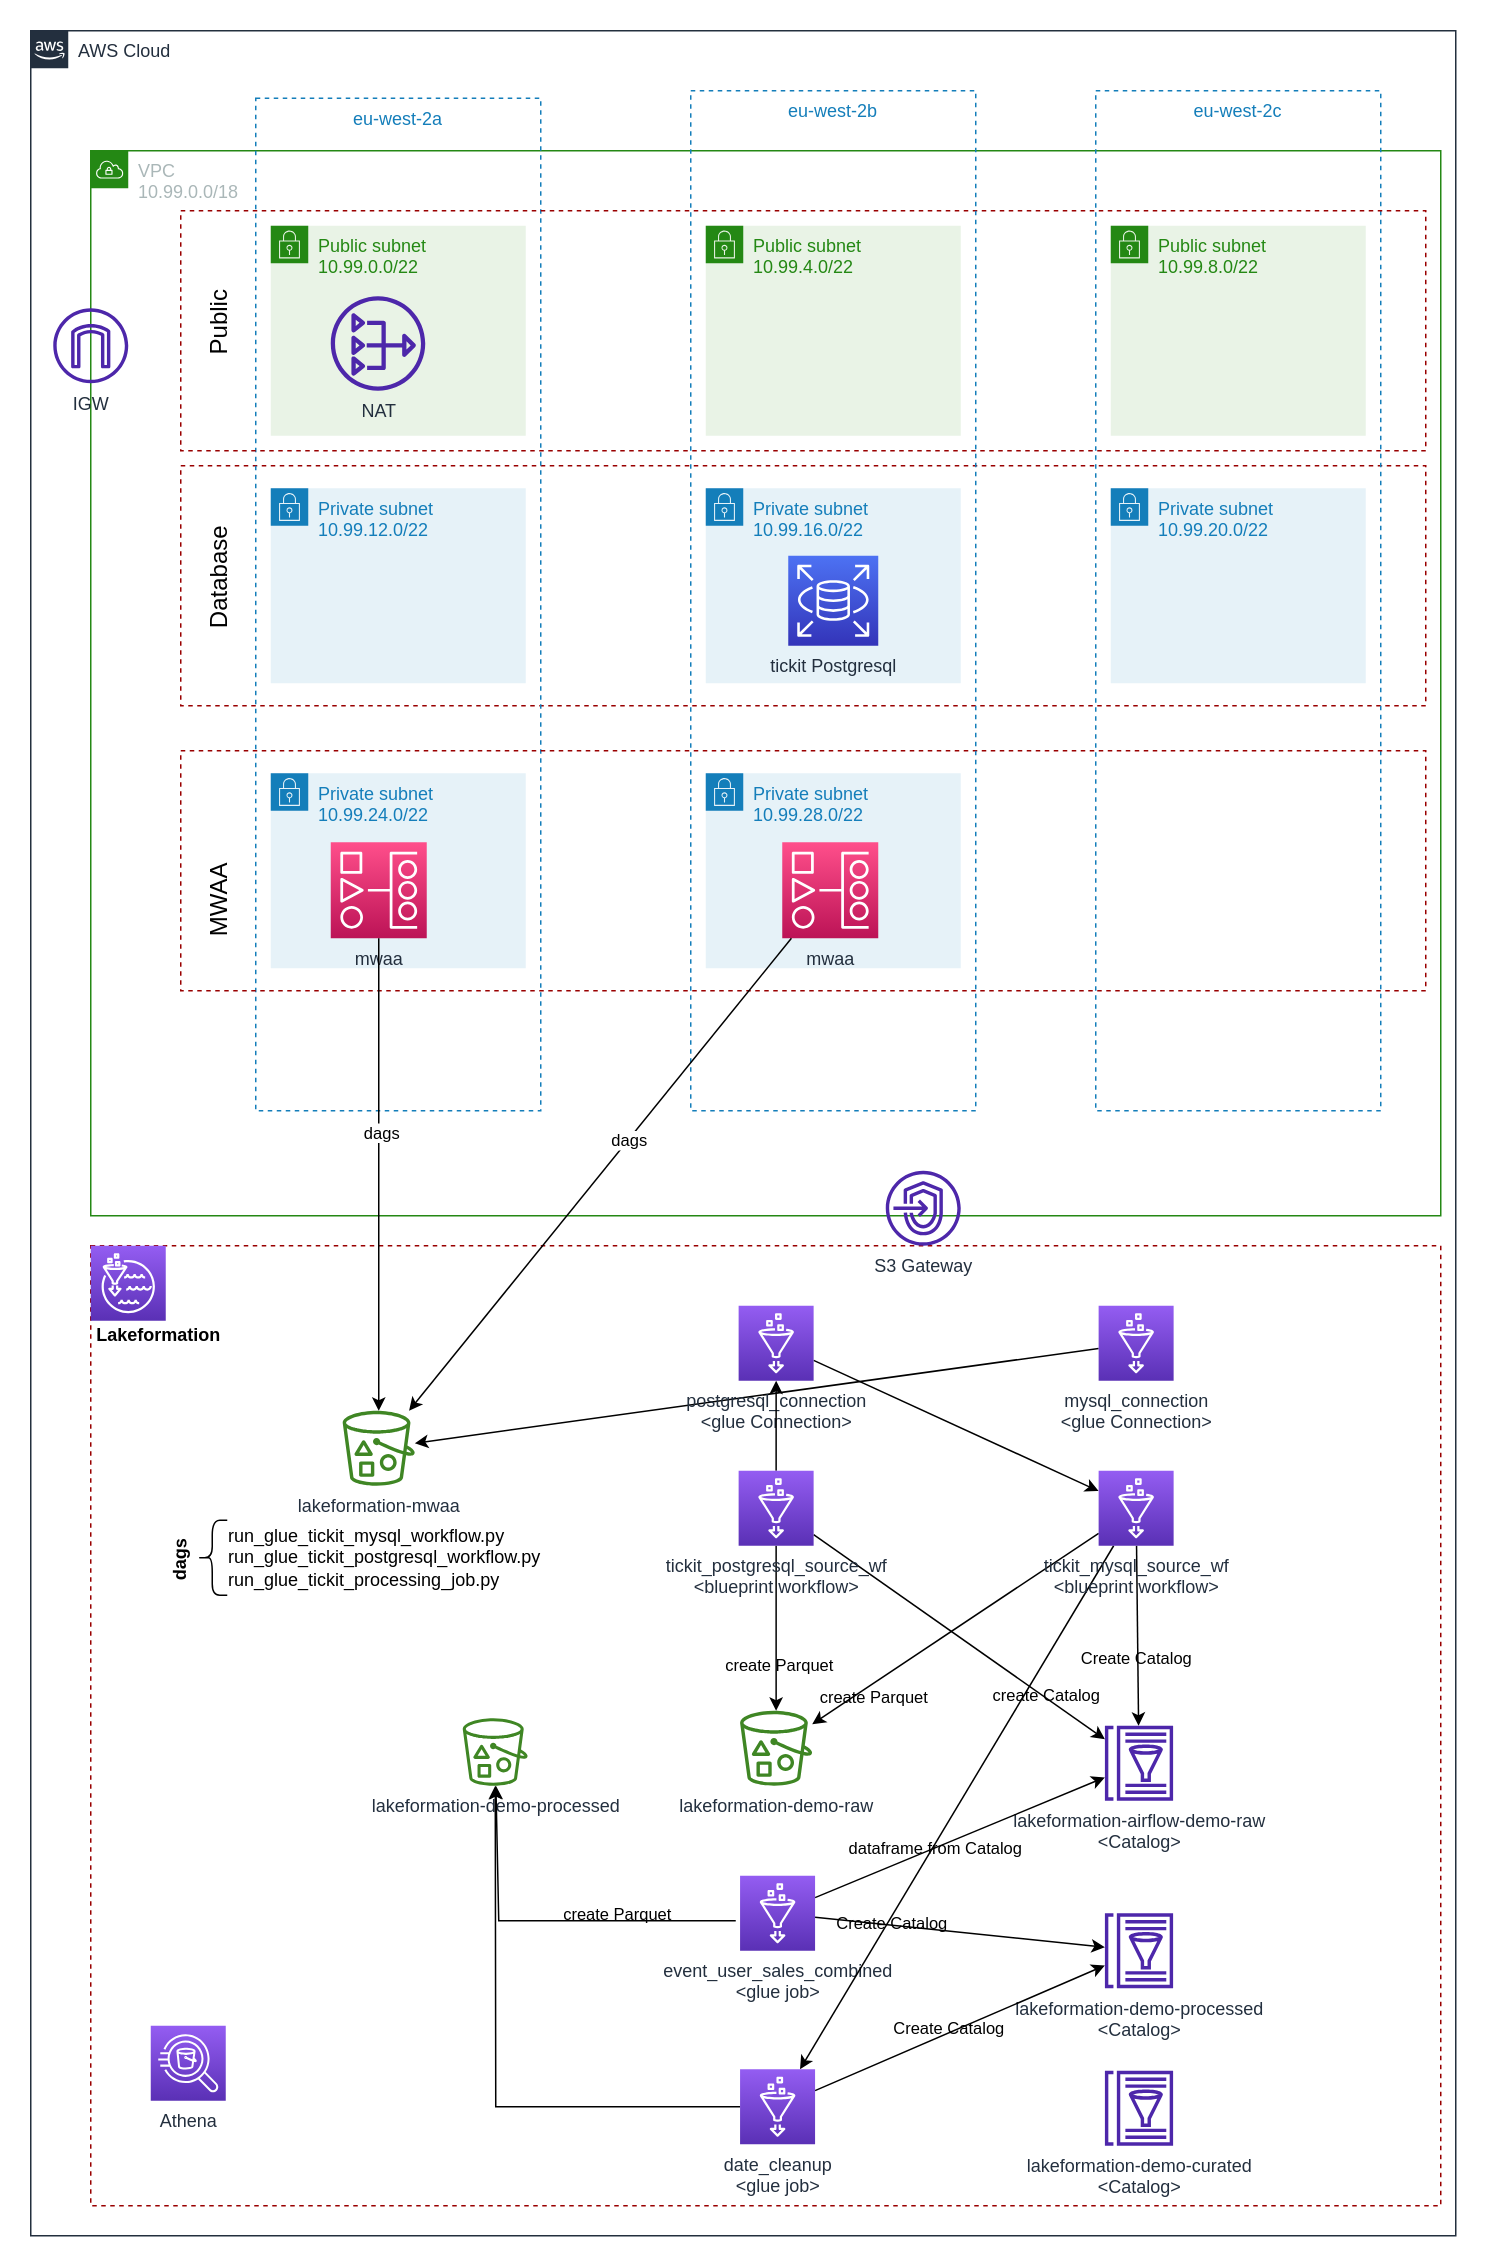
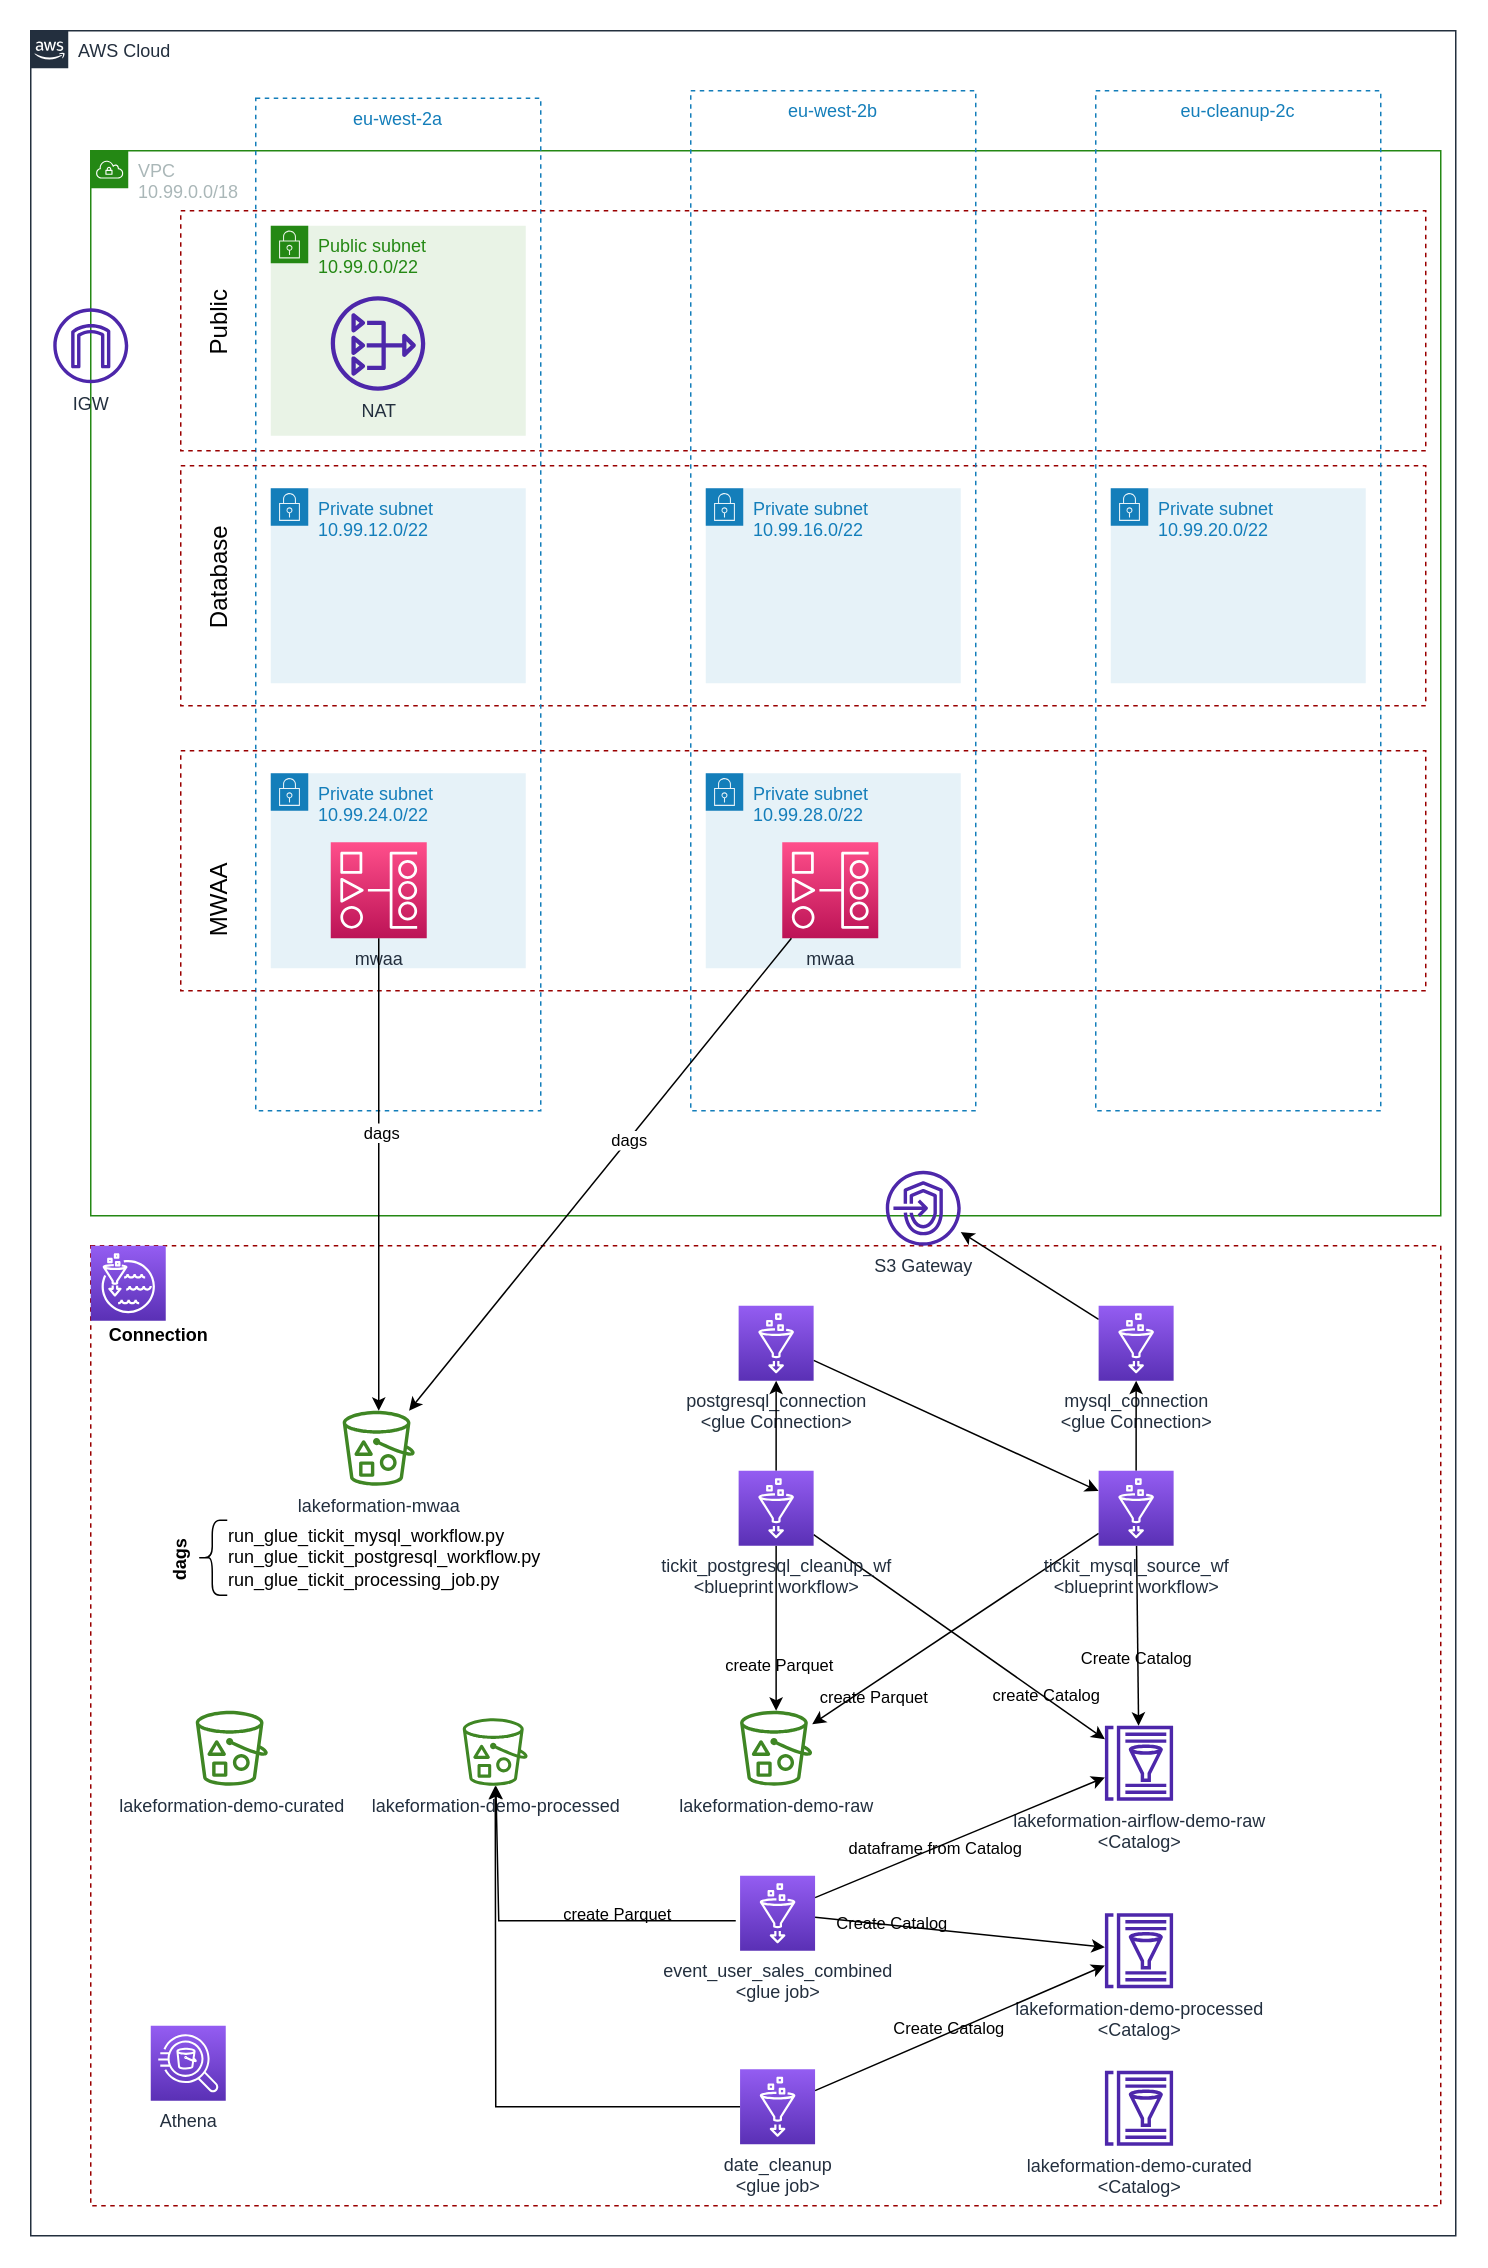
(1238, 111) -> (1238, 111)
(833, 331) -> none
(1238, 331) -> none
(833, 601) -> none
(159, 1336) -> (159, 1336)
(639, 1412) -> (1034, 1279)
(777, 1578) -> (777, 1578)
none -> (232, 1748)
(959, 1803) -> (1136, 1431)
